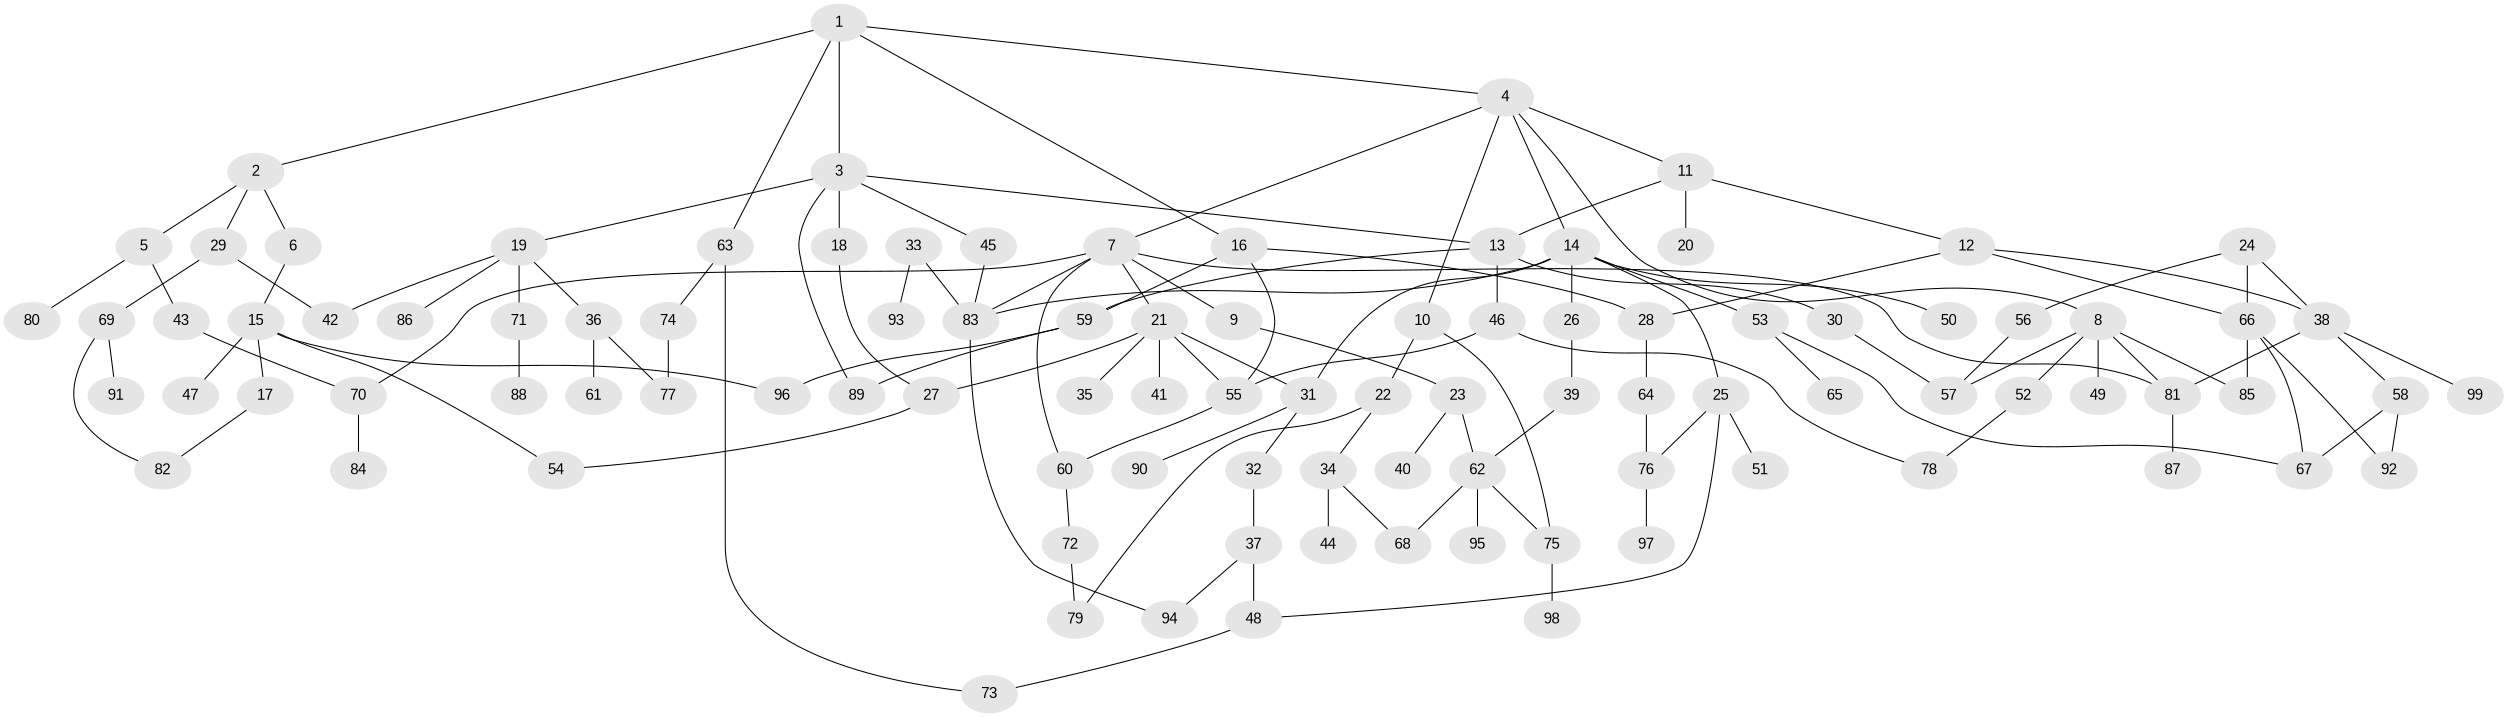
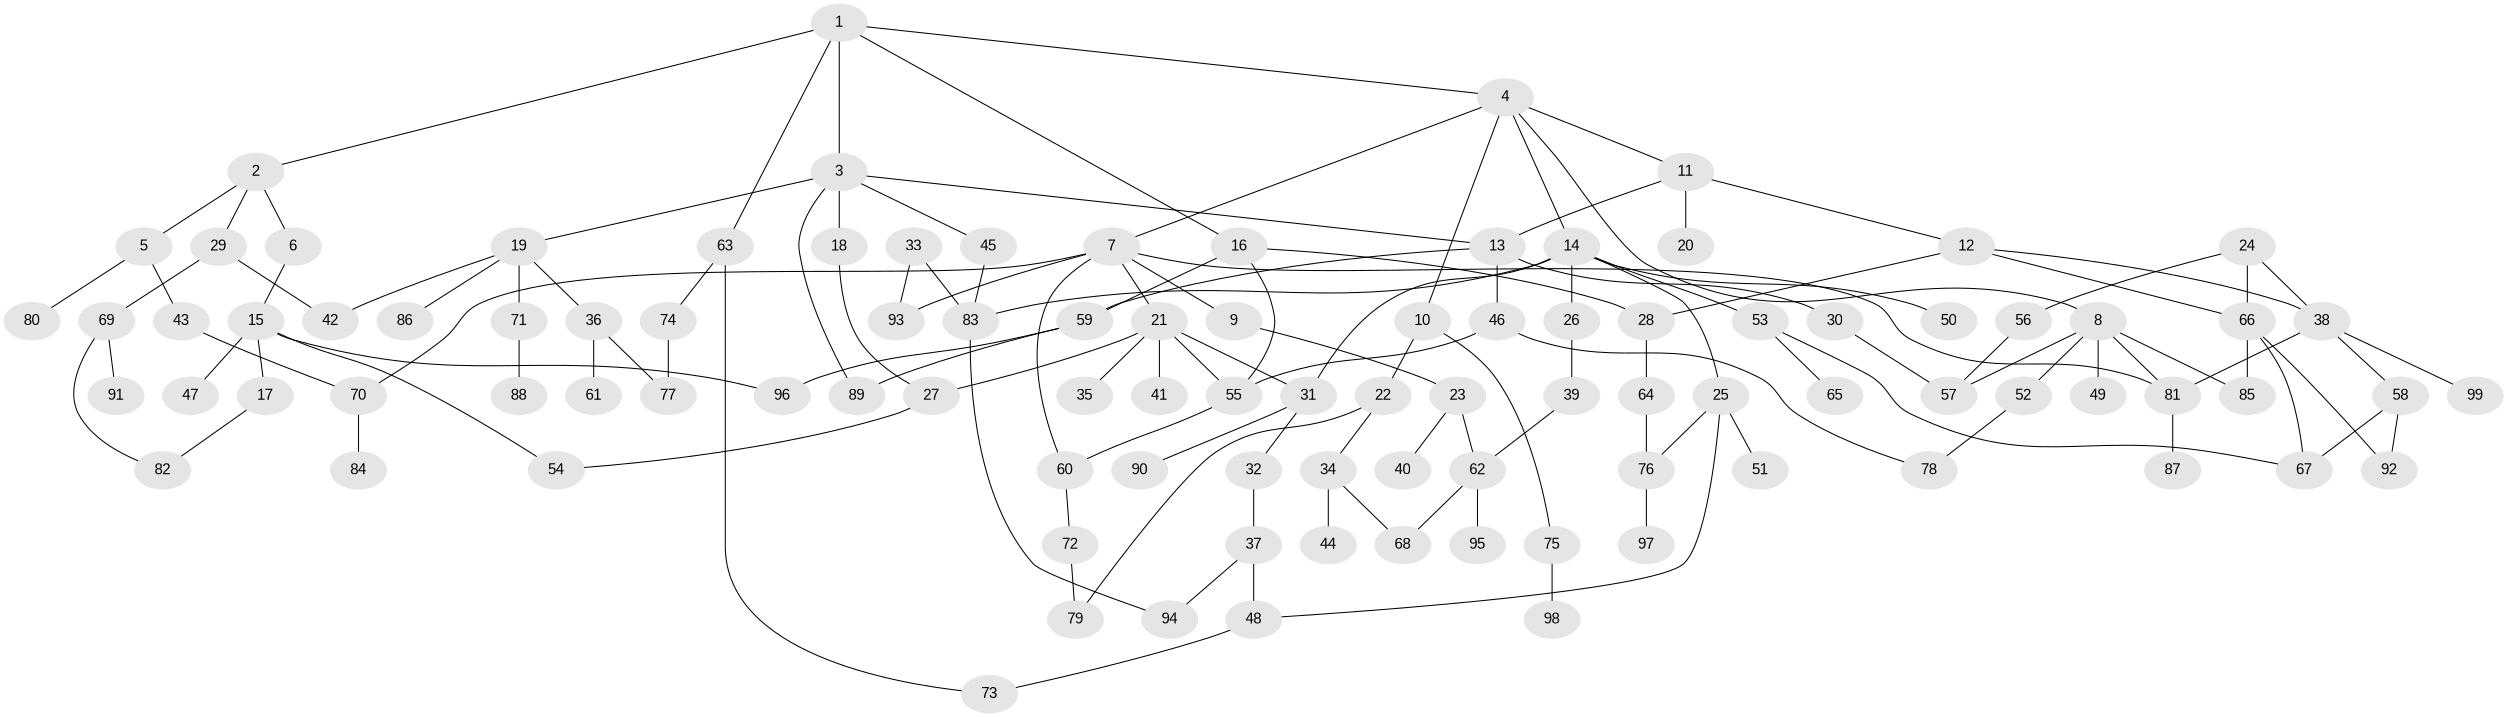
(1041, 284) -> (1001, 279)
(1515, 508) -> none
